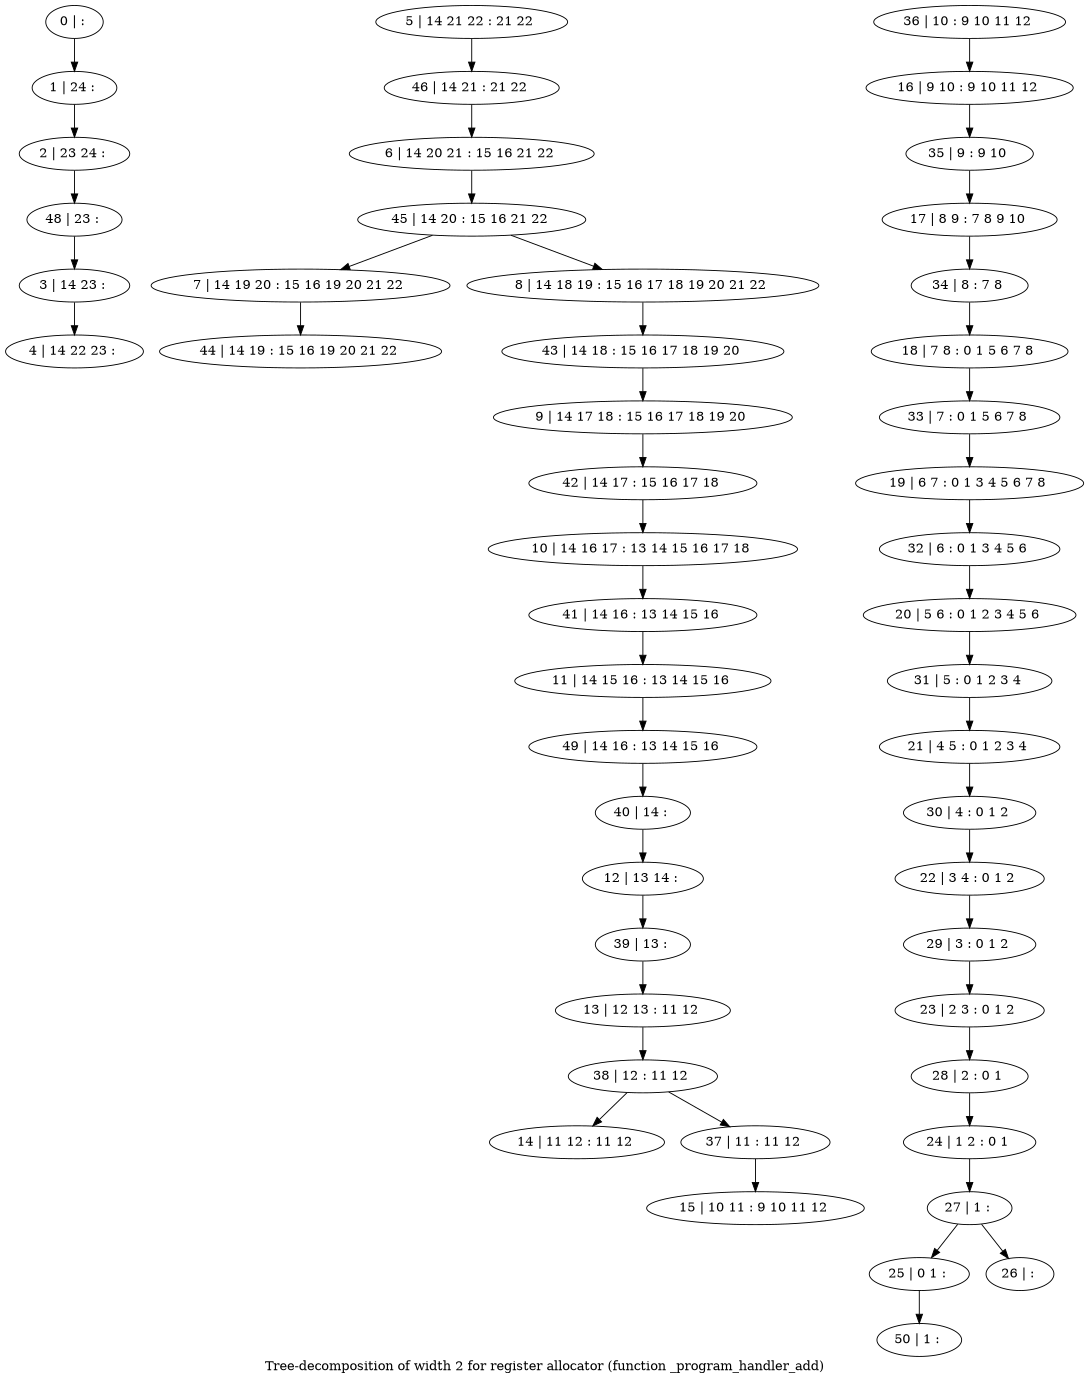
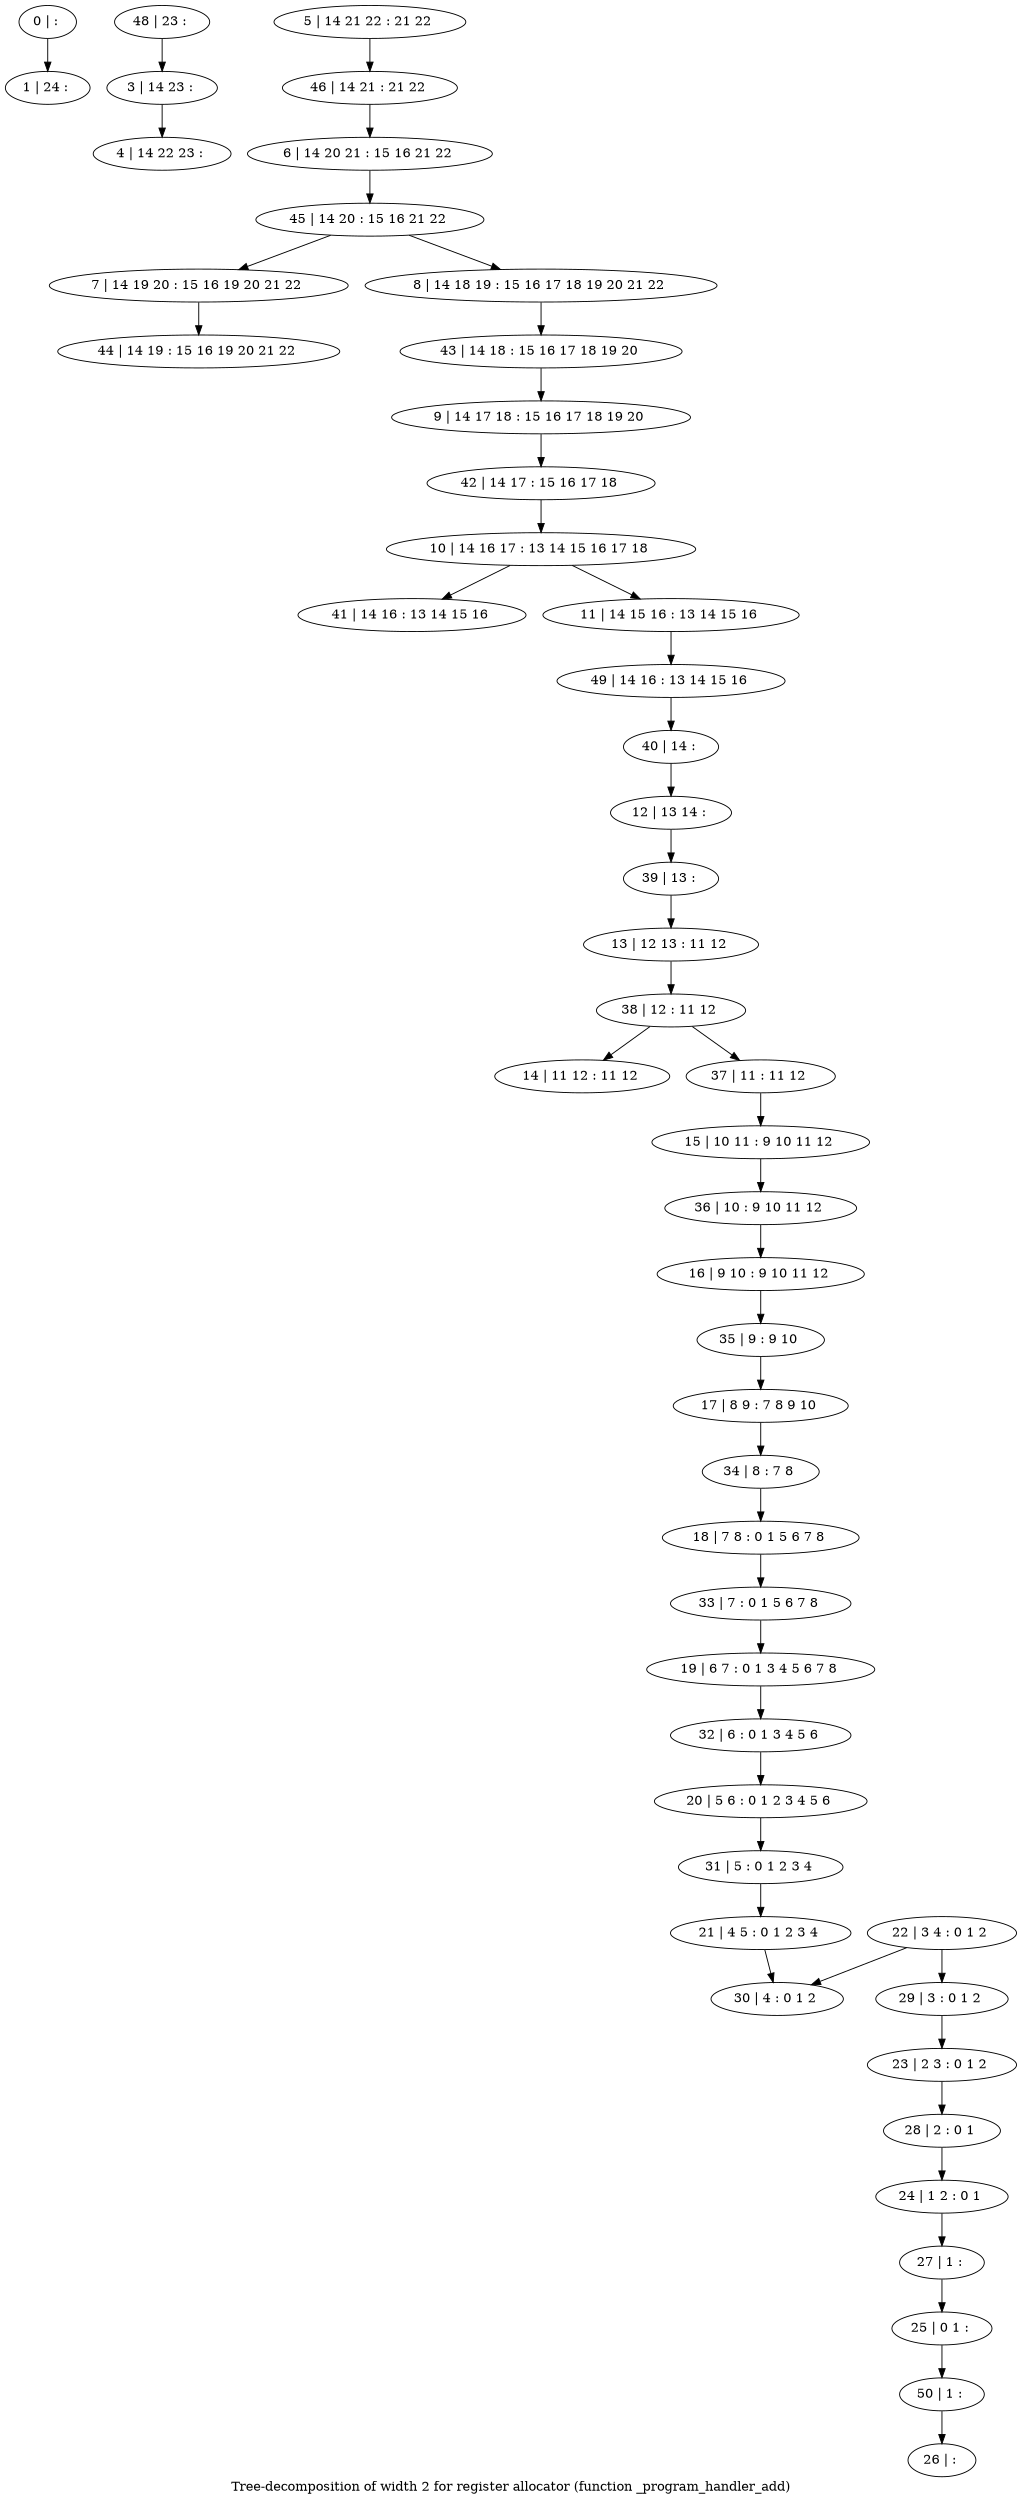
(74, 154) -> none
(643, 644) -> (602, 580)
(970, 841) -> (863, 1965)
none -> (761, 1171)
(992, 1238) -> (942, 2423)
